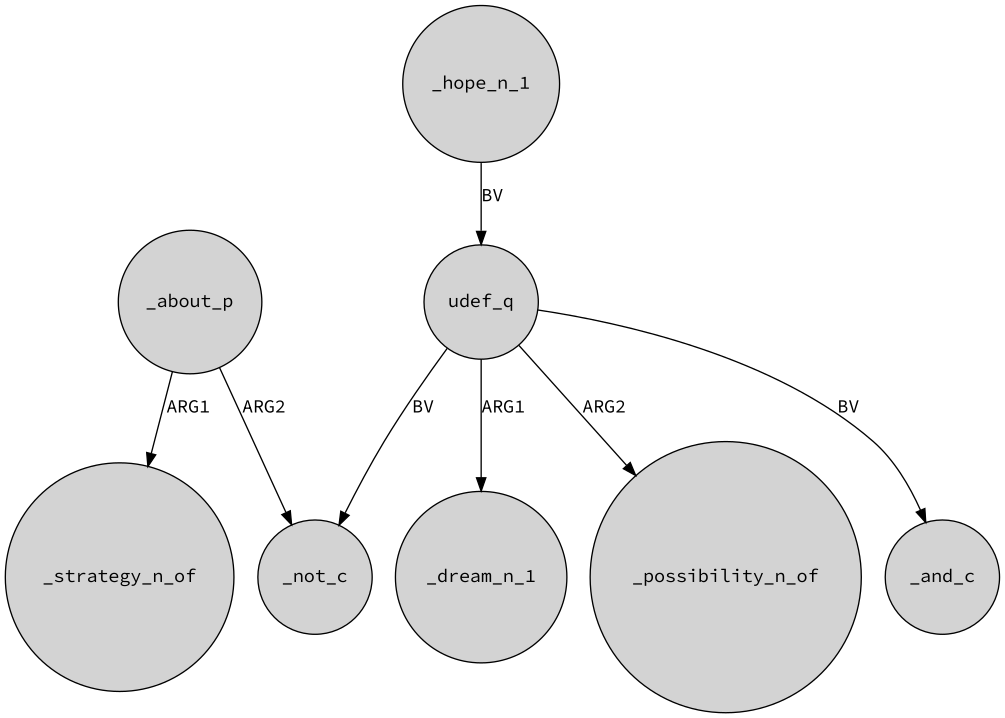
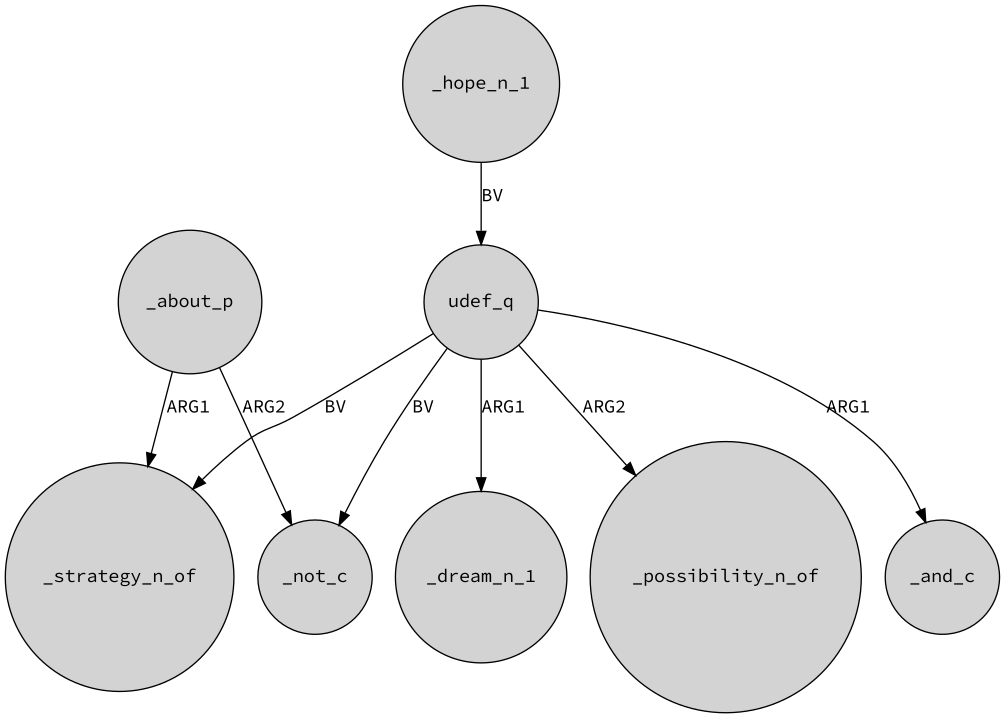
none -> (316, 404)
(849, 408) -> (849, 408)
